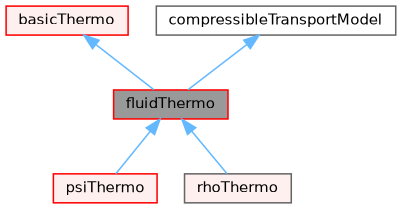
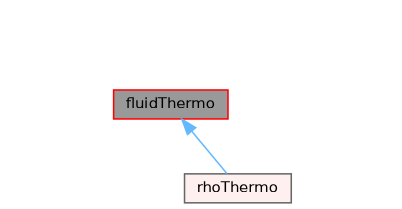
(67, 21) -> none
(276, 21) -> none
(105, 188) -> none
